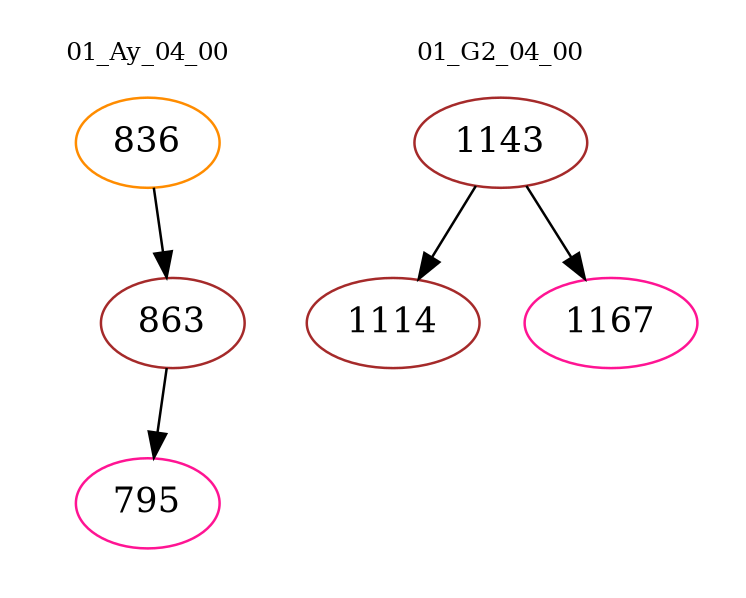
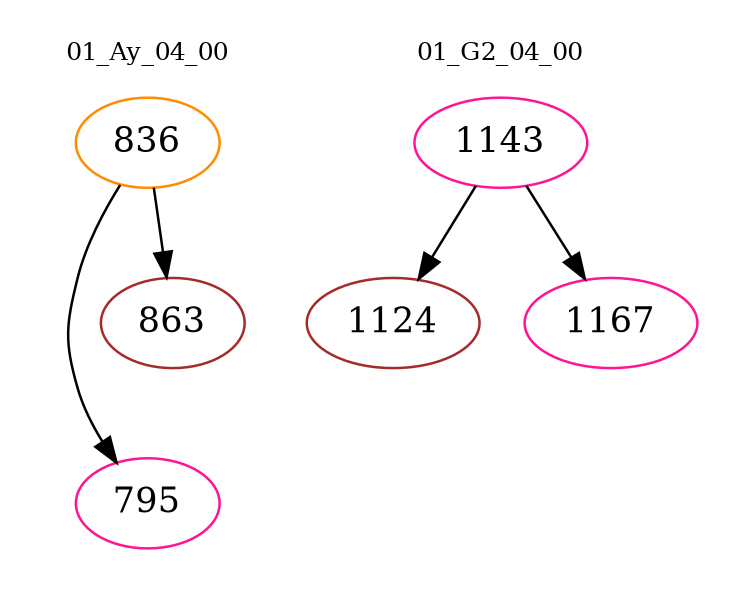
(501, 143) -> (501, 143)
(393, 323) -> (393, 323)
(162, 400) -> (70, 312)
